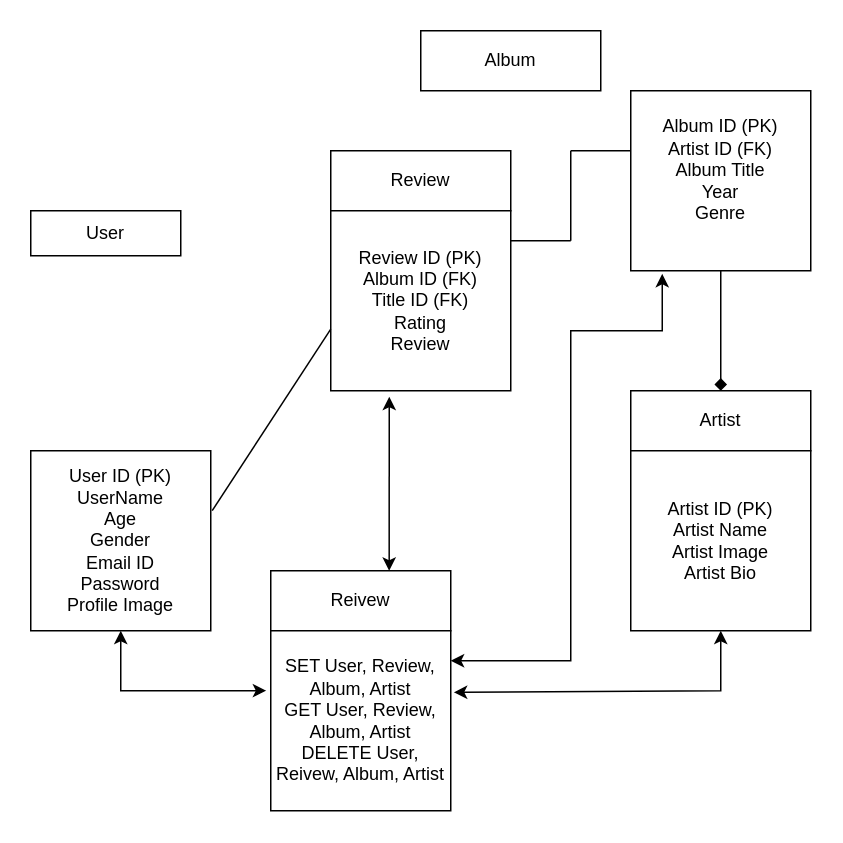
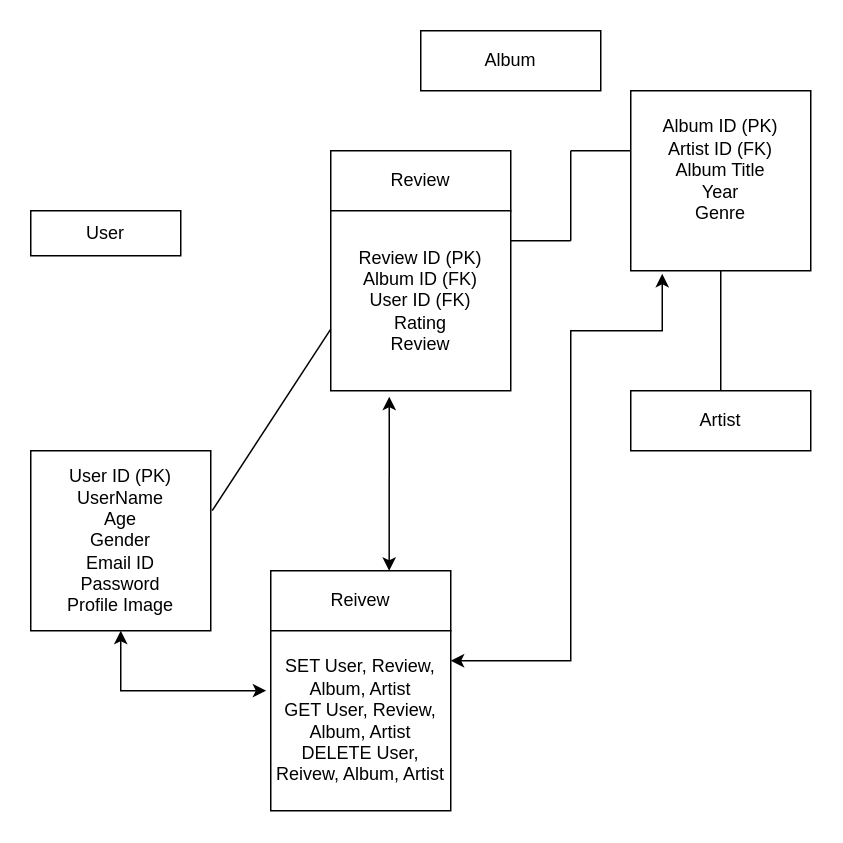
(421, 301) -> (421, 301)
(721, 378) -> (721, 384)
(721, 541) -> none
(617, 691) -> none
